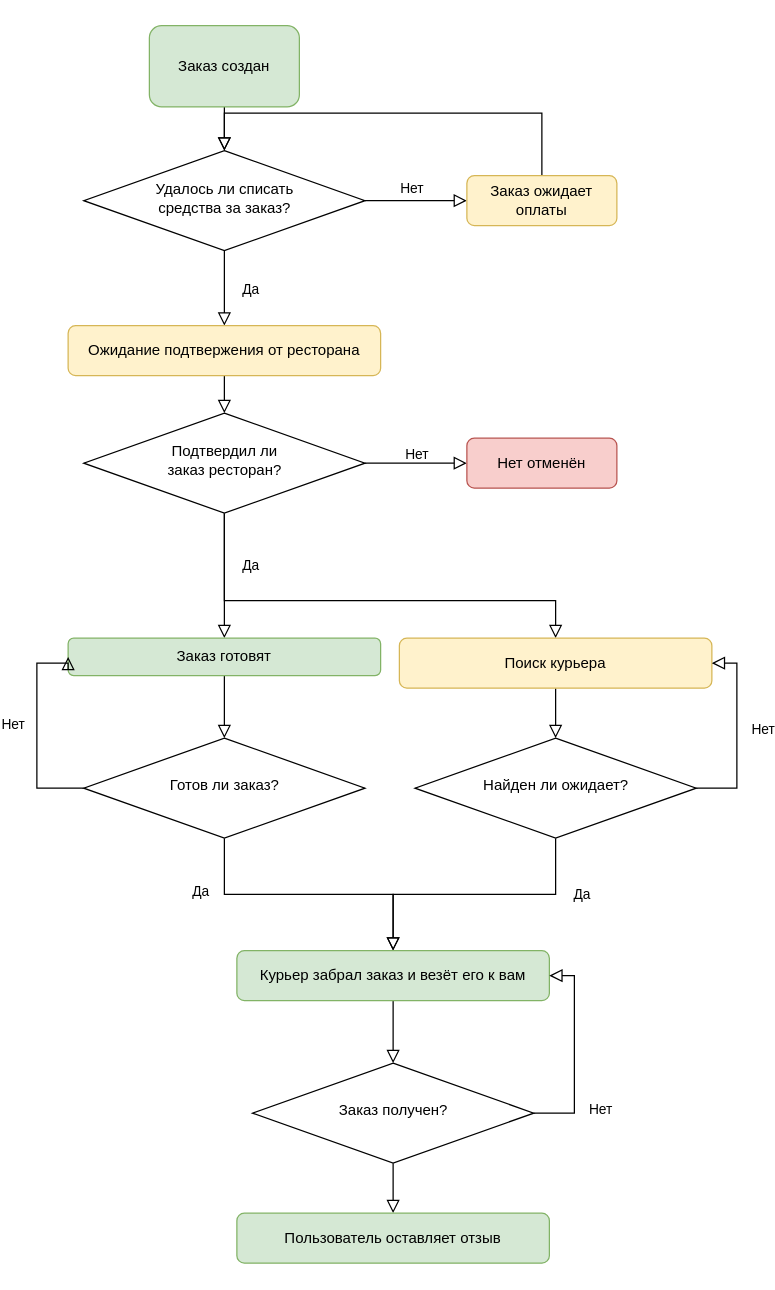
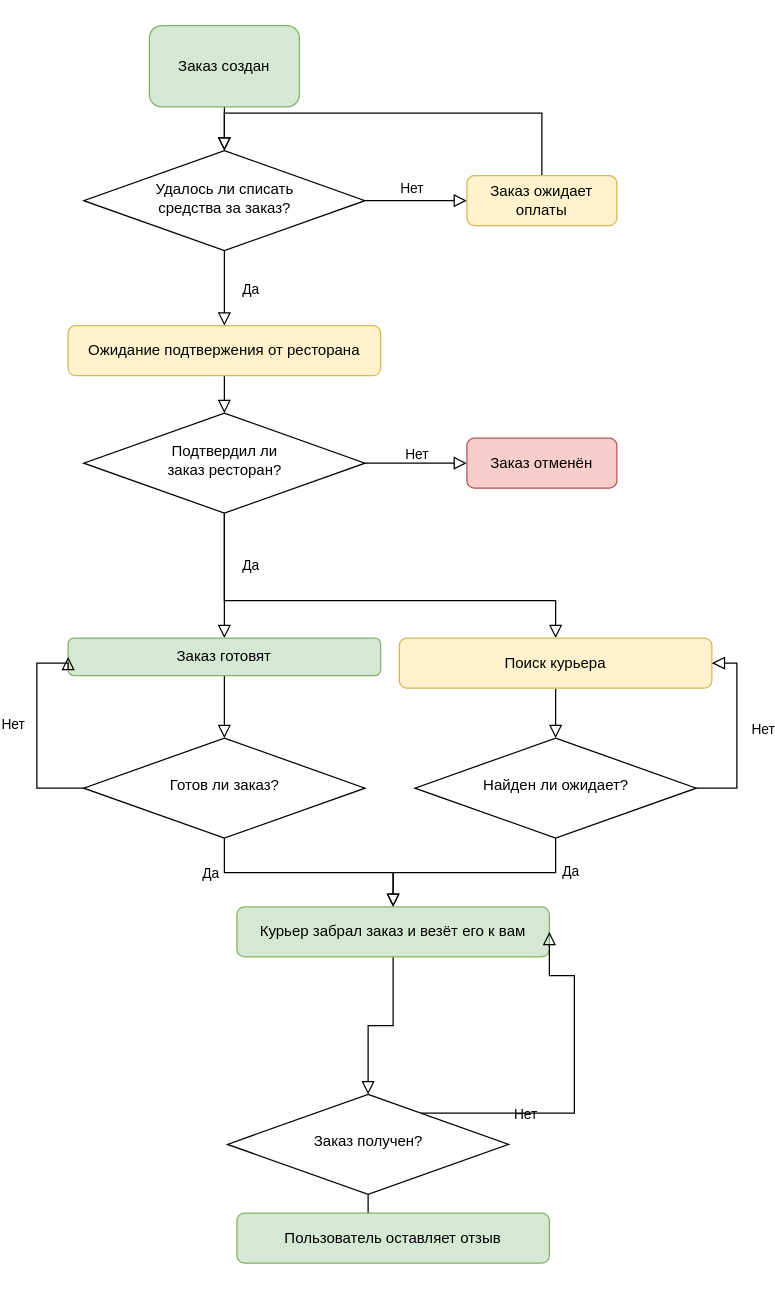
(542, 463) -> (542, 463)
(393, 976) -> (393, 932)
(393, 1113) -> (368, 1144)
